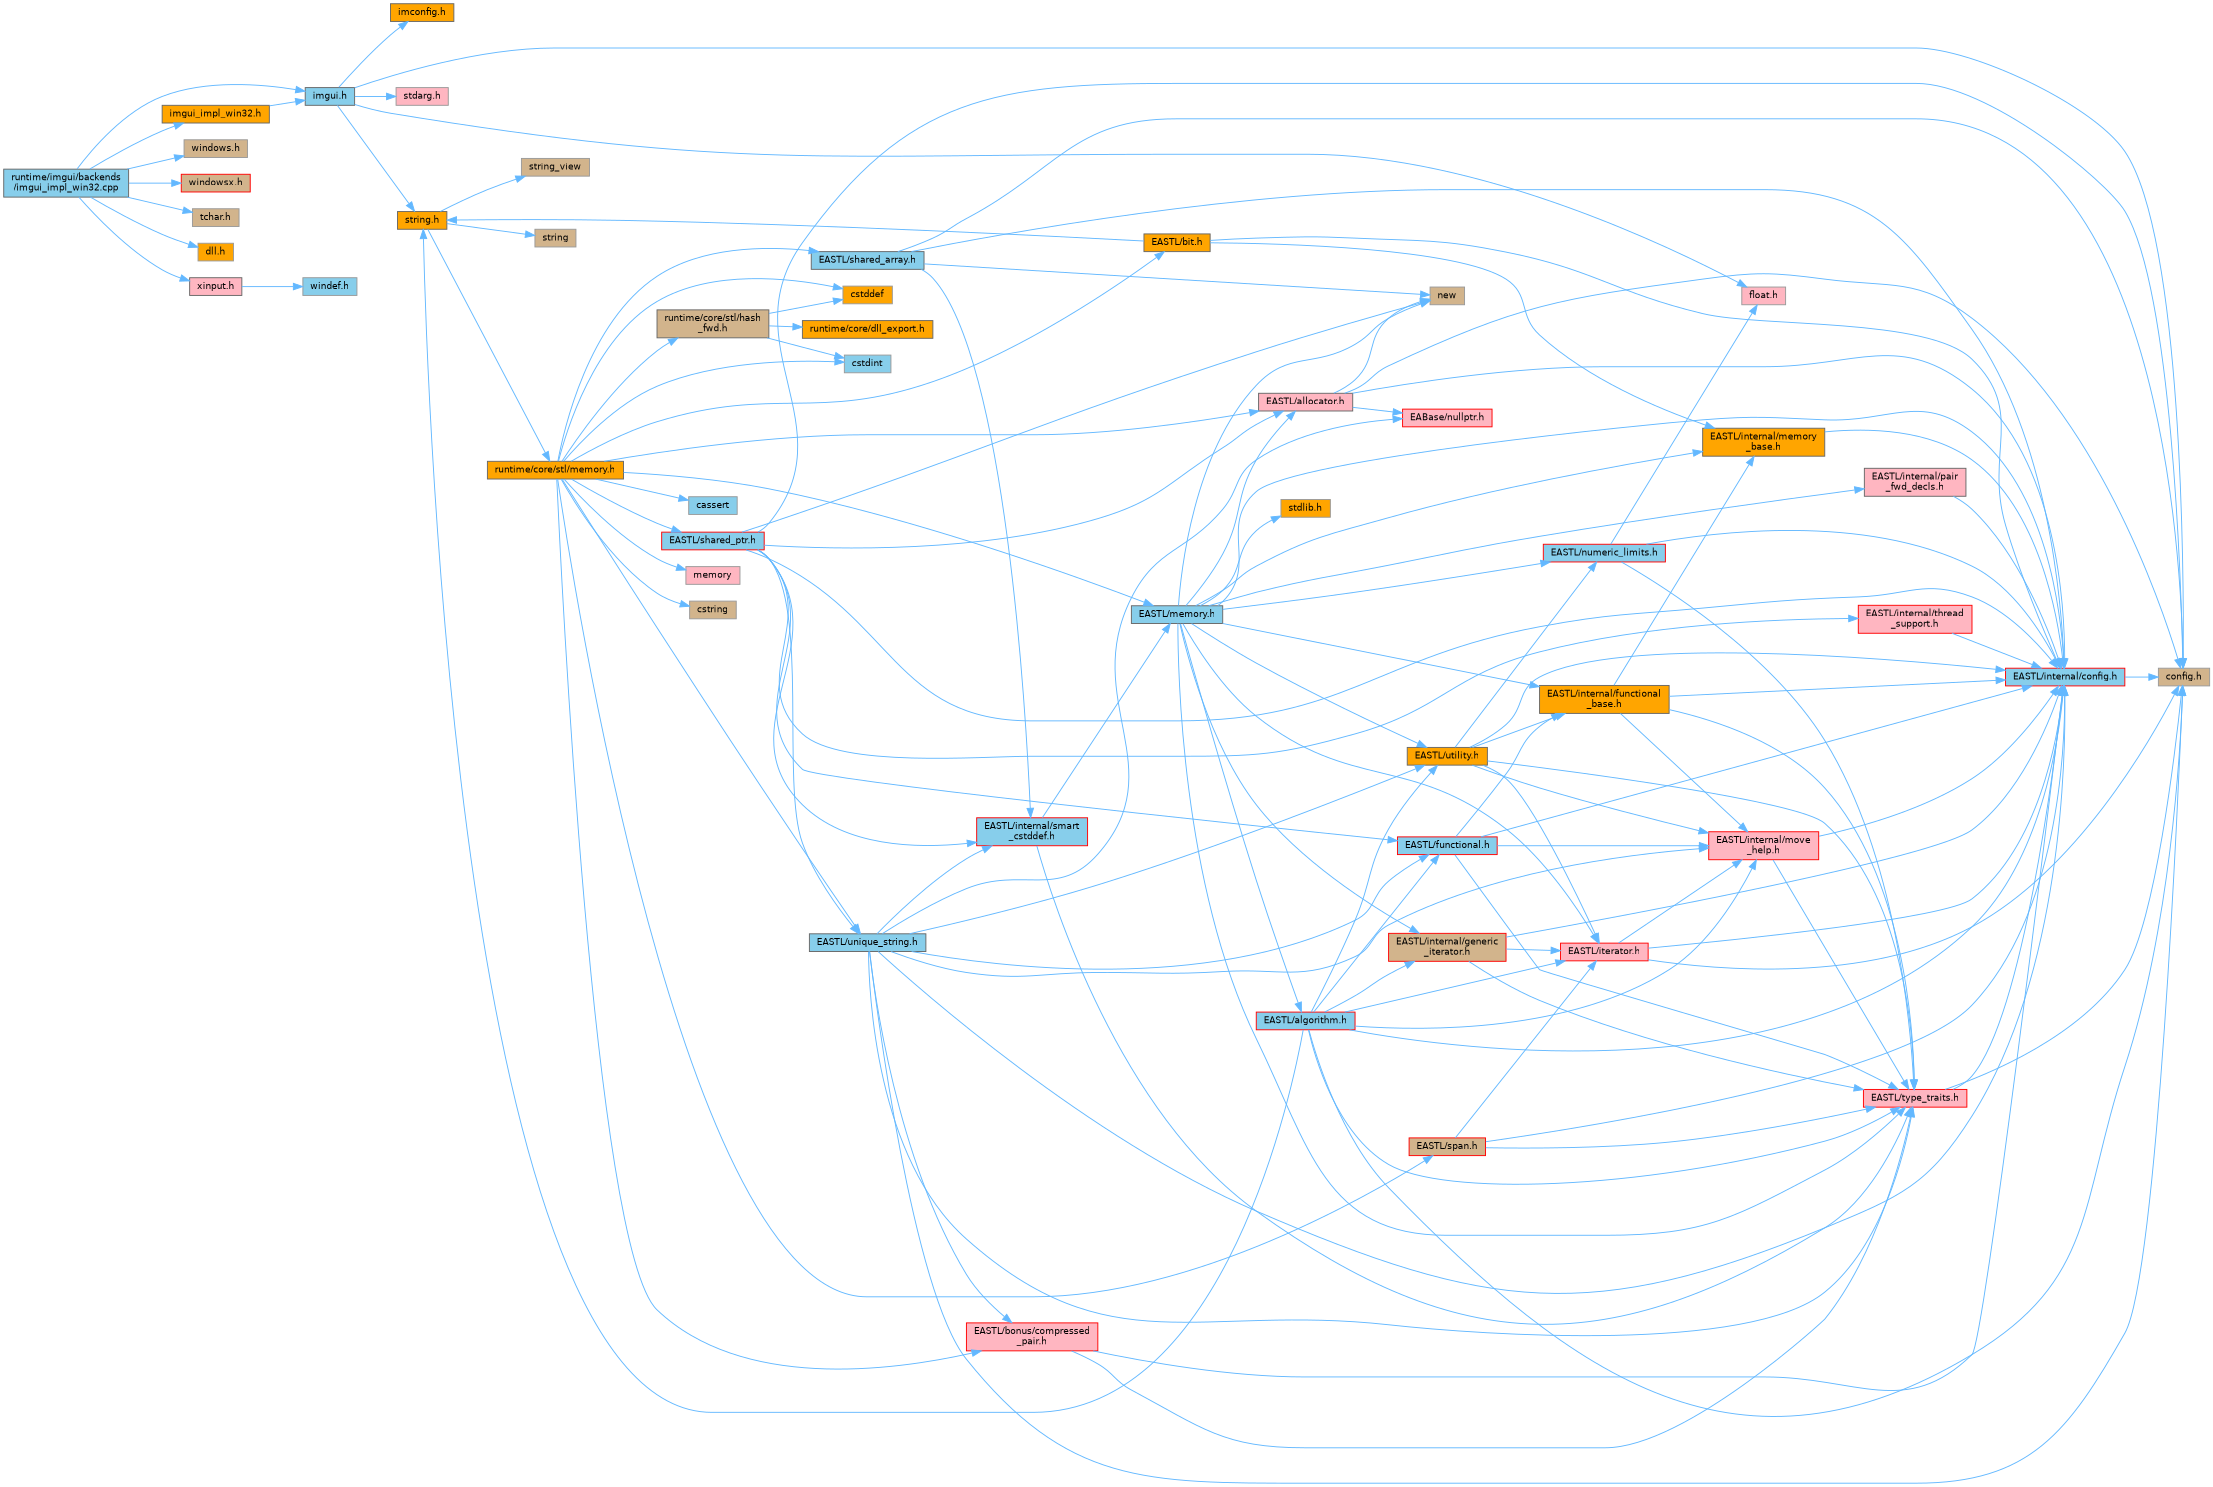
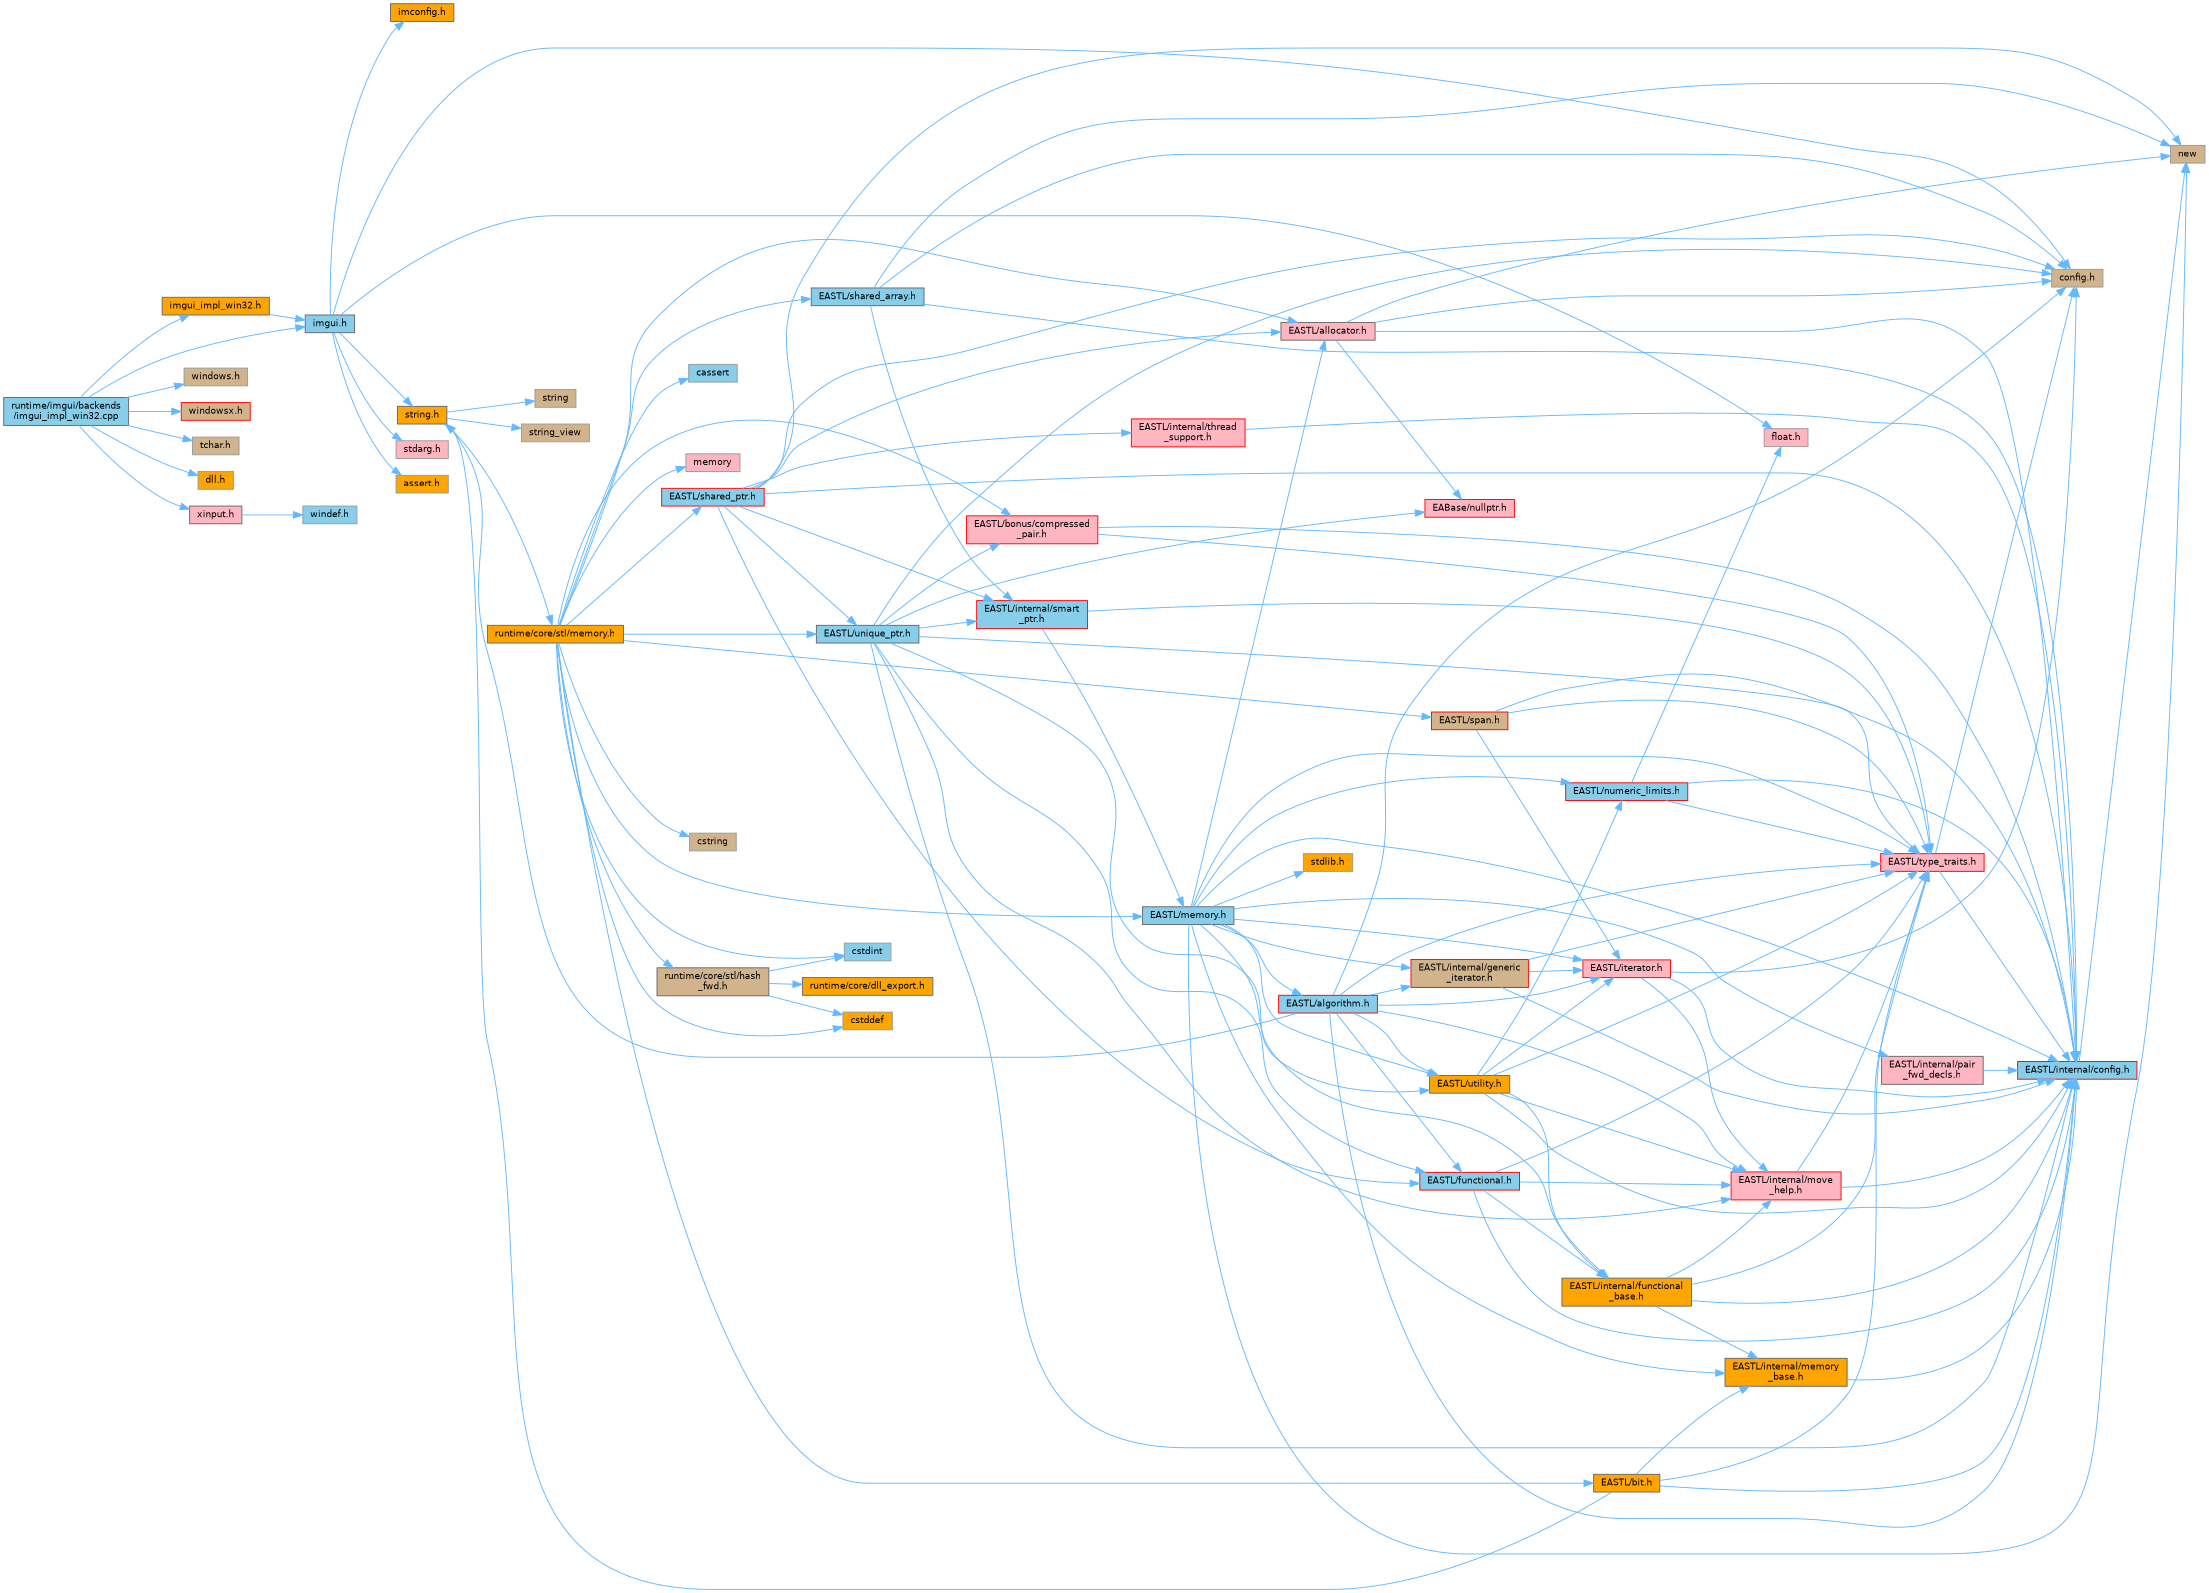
none -> (422, 484)
(2137, 677) -> (2132, 617)
(1032, 832) -> (1032, 615)
(868, 943) -> (868, 634)
none -> (1876, 1242)
